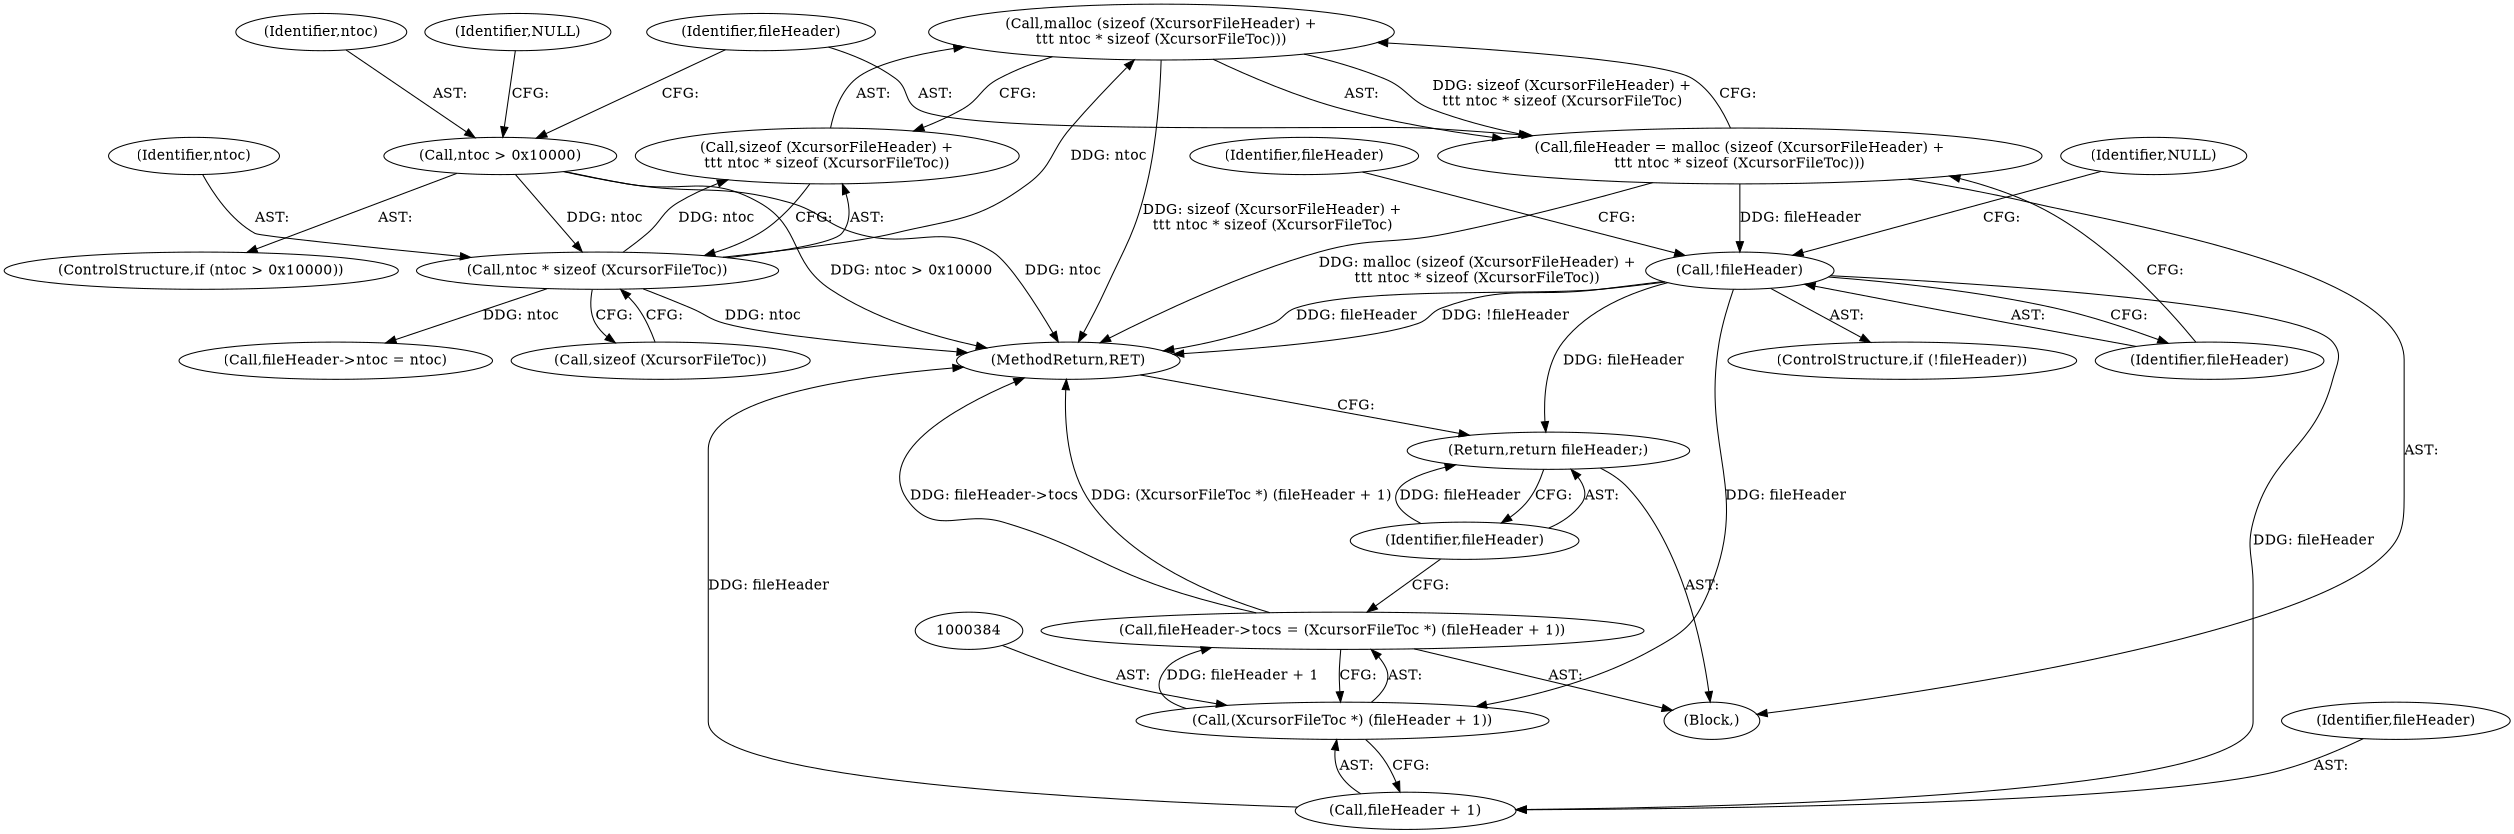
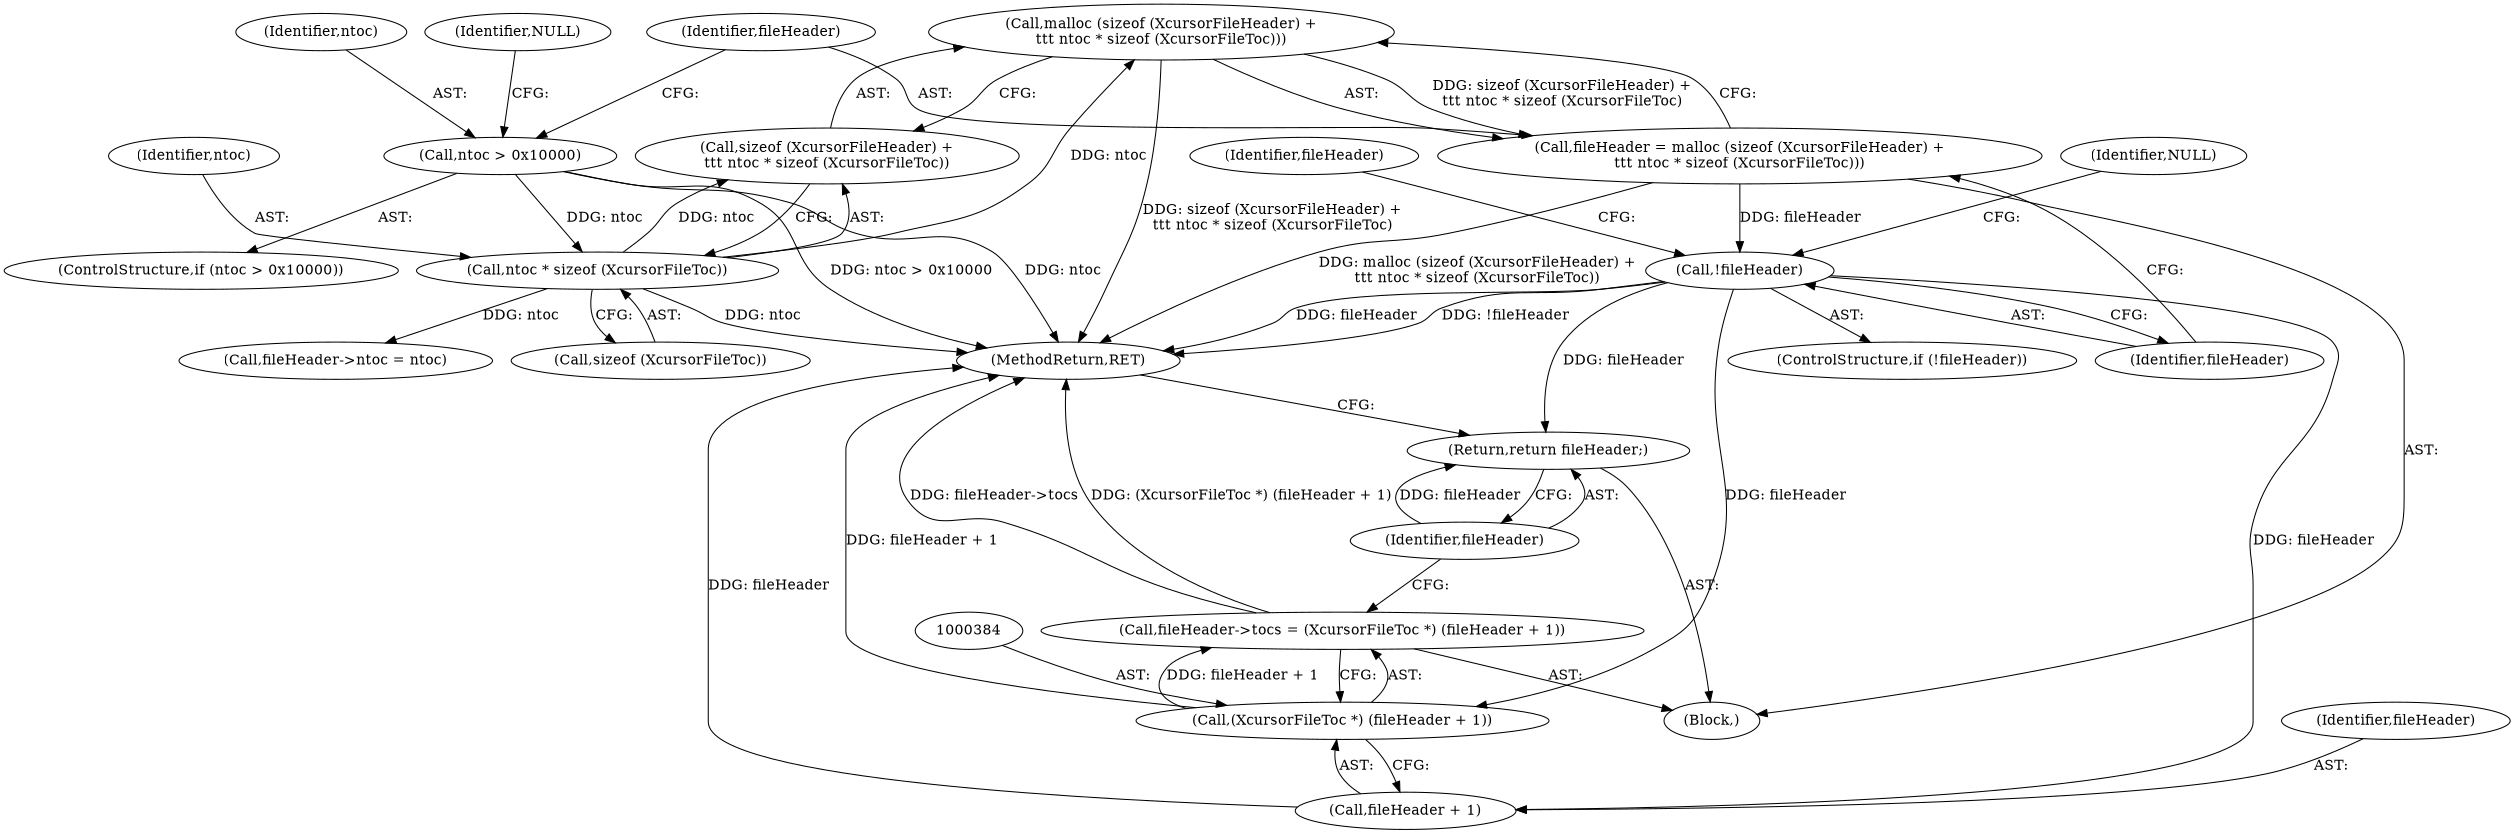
(667, 316) -> (667, 316)
none -> (850, 638)
